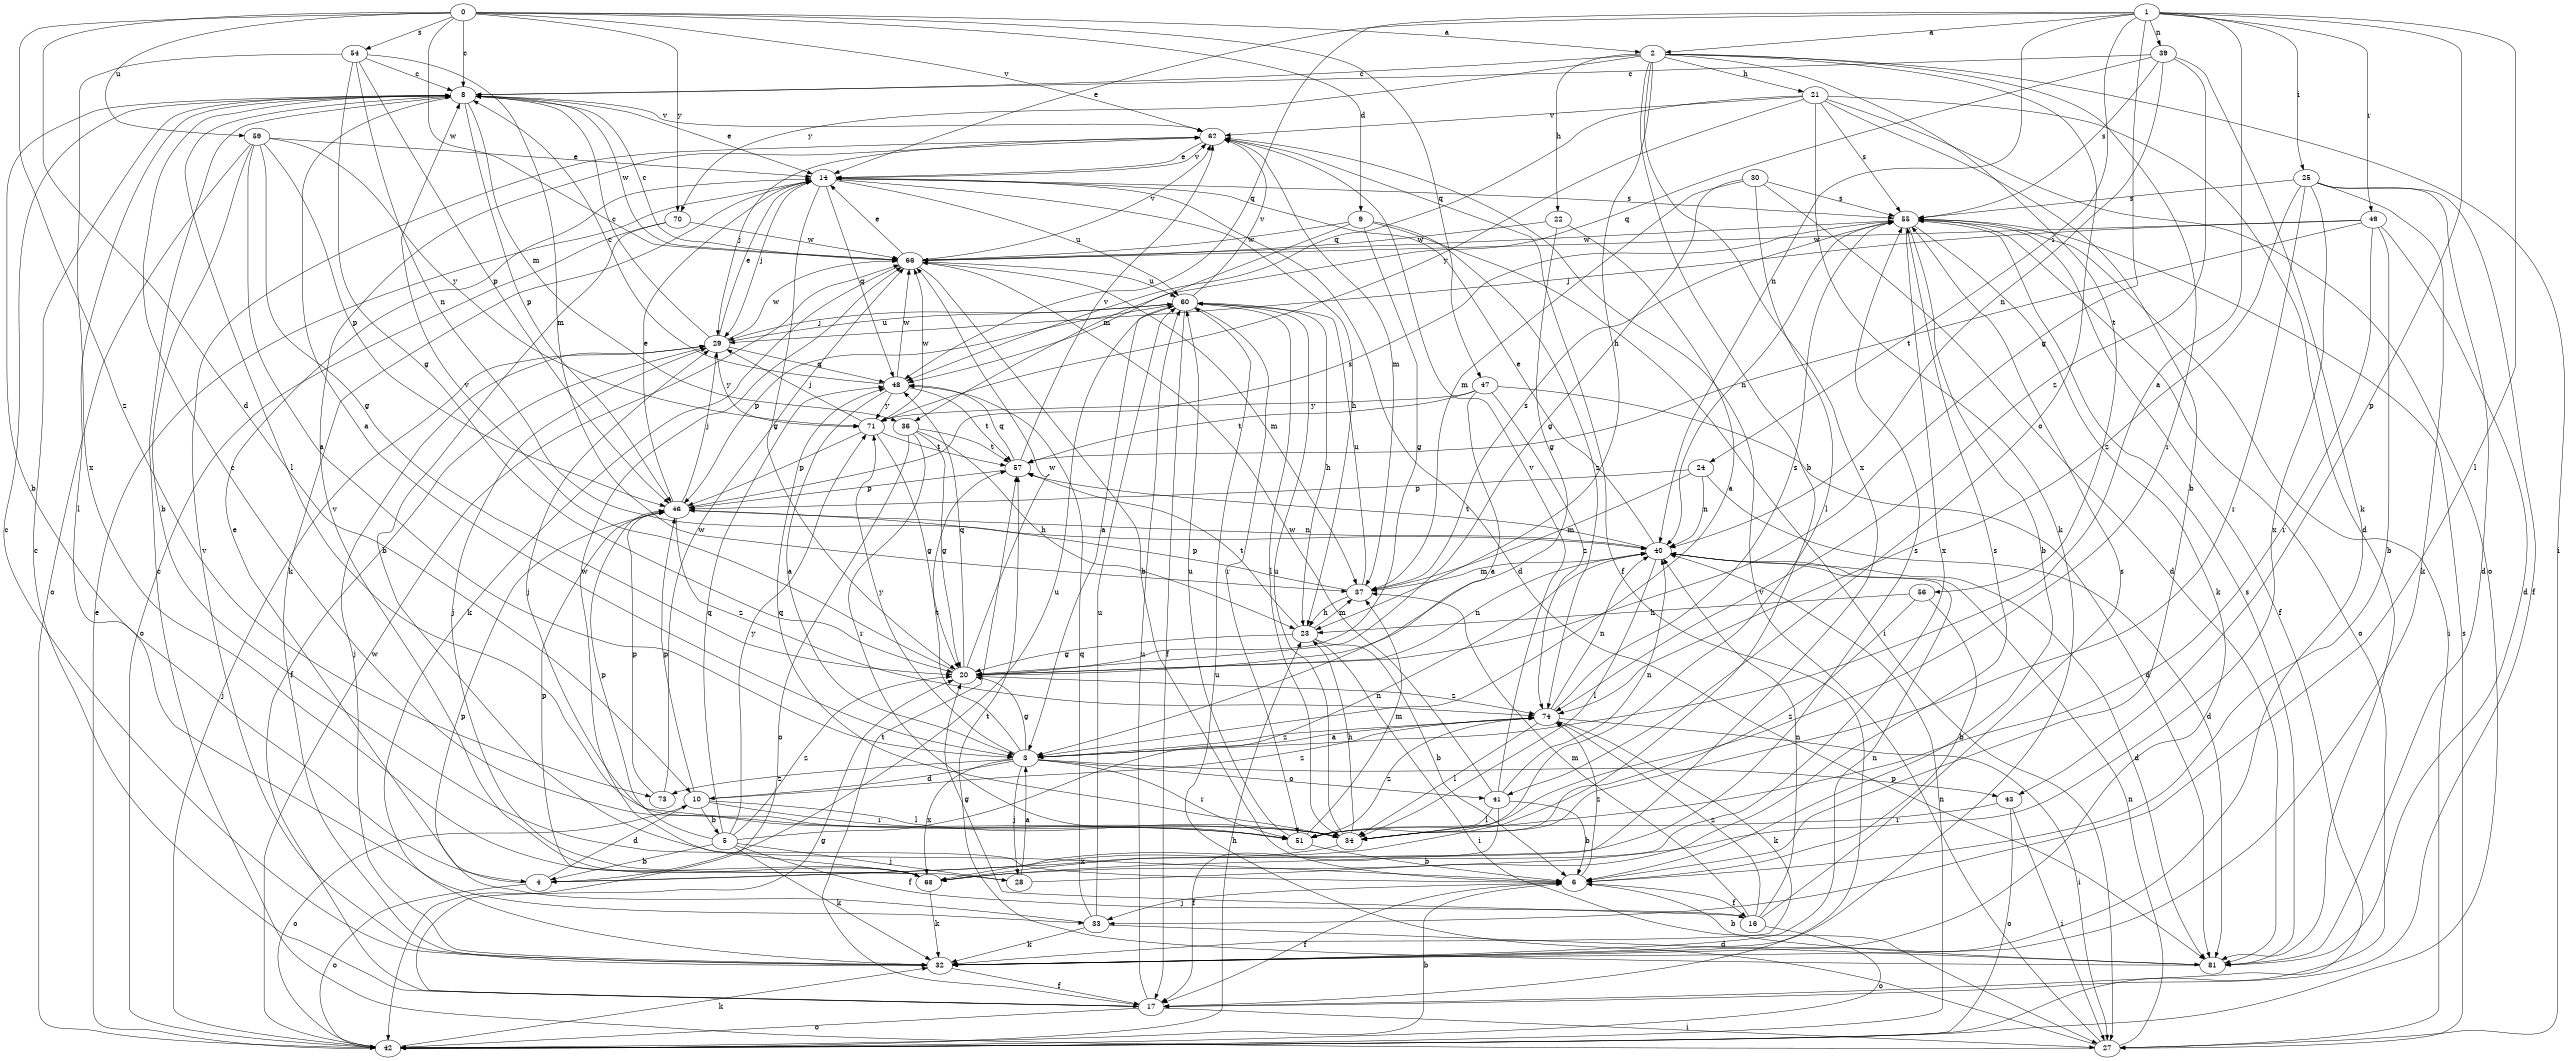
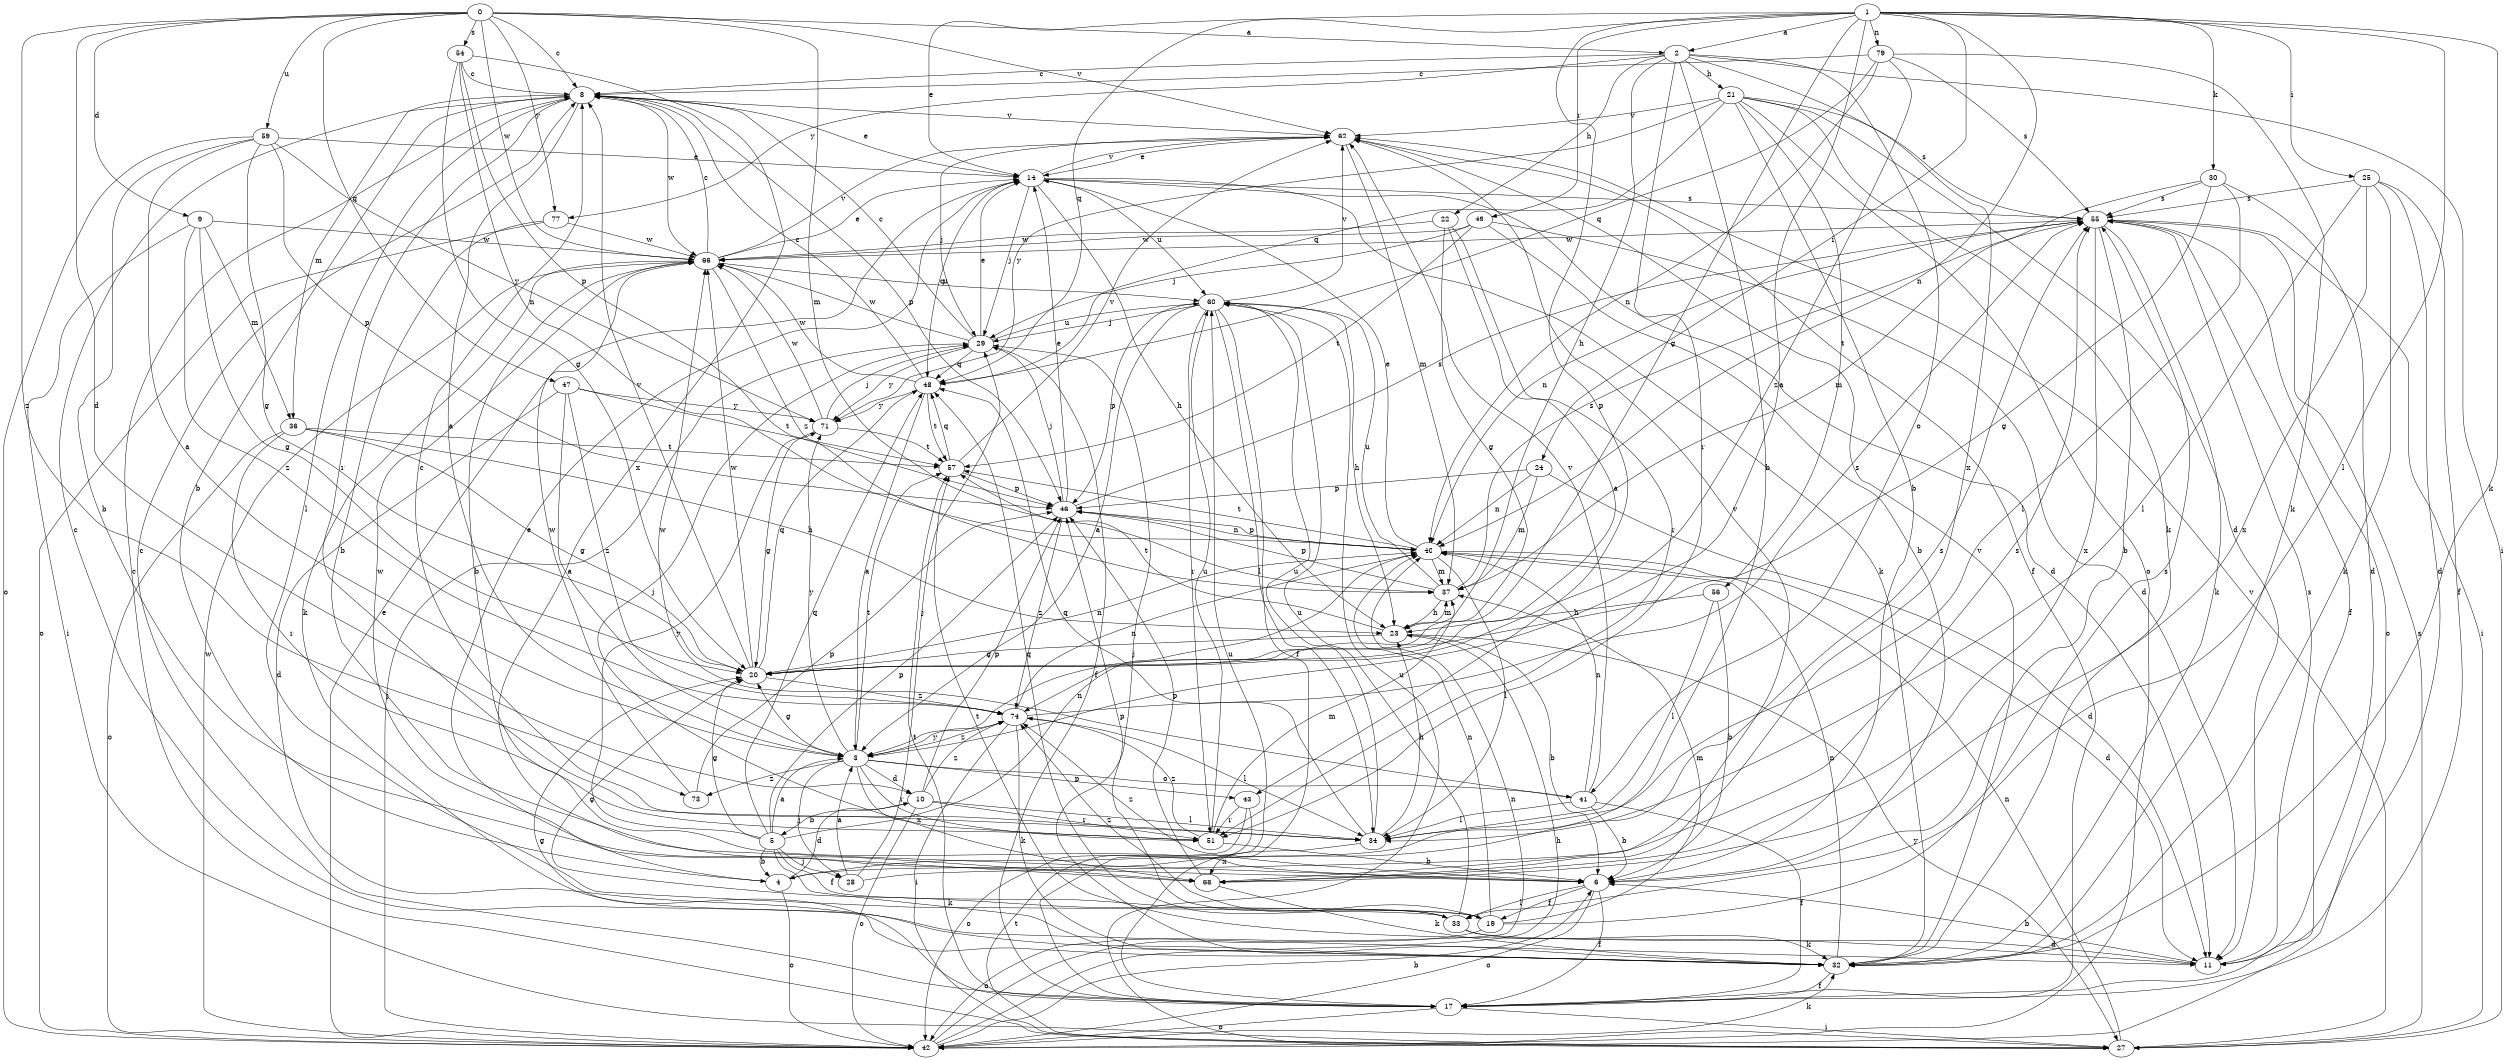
none -> (2191, 26)
(2164, 54) -> (1881, 54)
(678, 220) -> (556, 220)
(2082, 263) -> (1841, 343)
none -> (2498, 391)
(1274, 427) -> (806, 427)
(772, 458) -> none
(292, 468) -> (343, 468)
(782, 468) -> (1241, 528)
(2010, 507) -> none
(2234, 510) -> (2143, 510)
(667, 524) -> (830, 377)
(972, 707) -> none
(1791, 717) -> (1673, 717)
(2025, 723) -> (1655, 584)
(1334, 738) -> (935, 738)
(806, 758) -> (715, 758)
none -> (786, 782)
(1480, 841) -> (1916, 841)
(1182, 903) -> (1521, 903)
(1753, 924) -> (1491, 924)
(2062, 924) -> (1016, 924)
(2213, 966) -> (2208, 966)
none -> (1300, 997)
